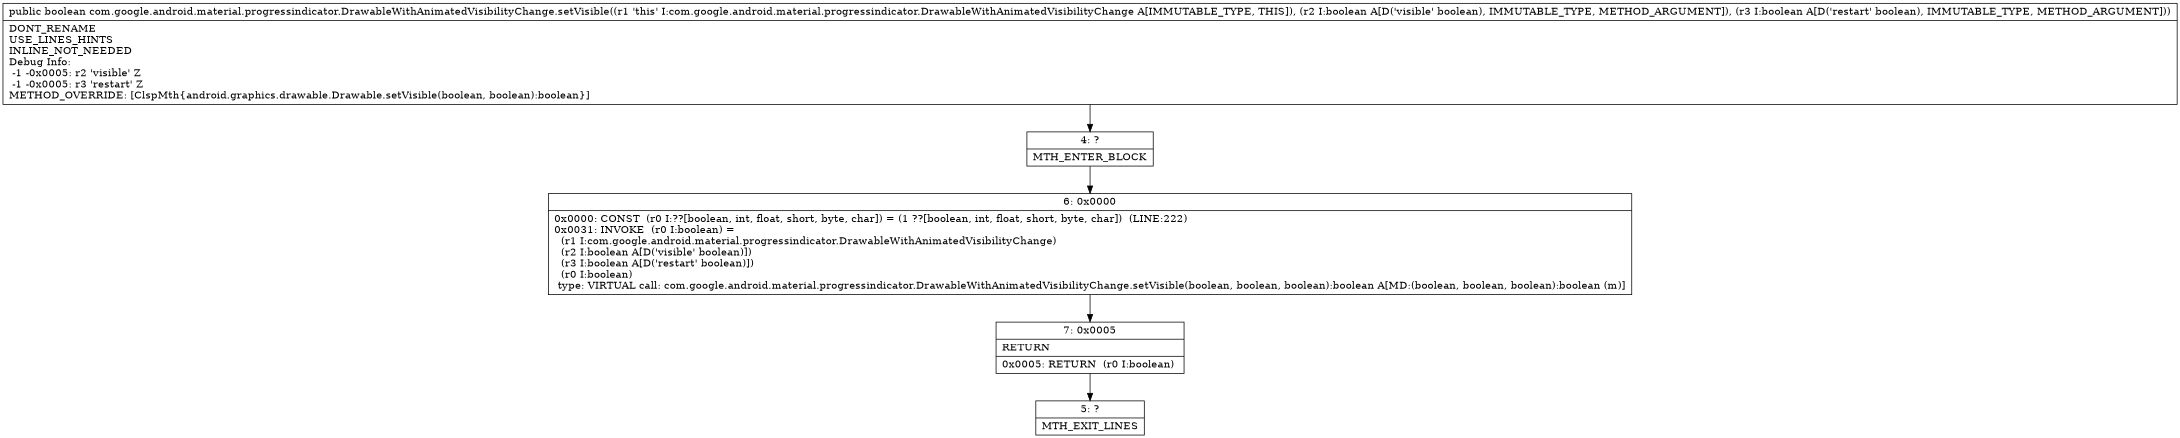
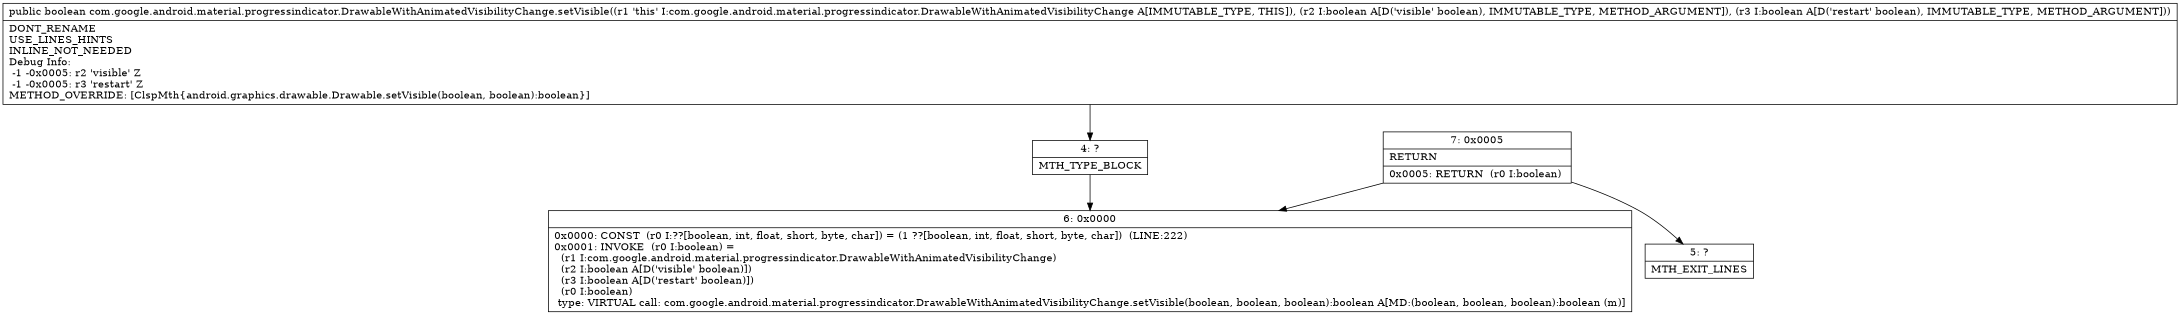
(1090, 157) -> (1090, 166)
(646, 230) -> (646, 247)
(1090, 304) -> (1335, 196)
